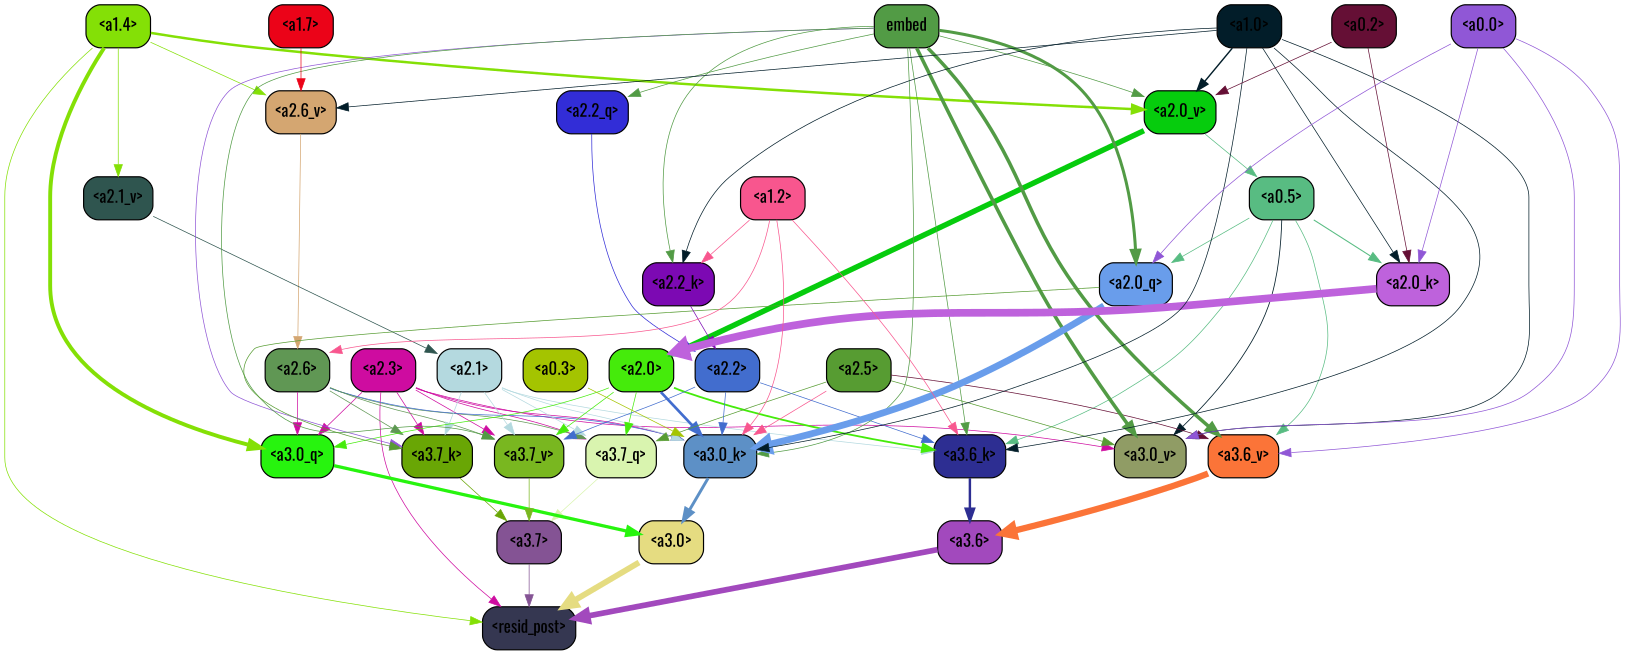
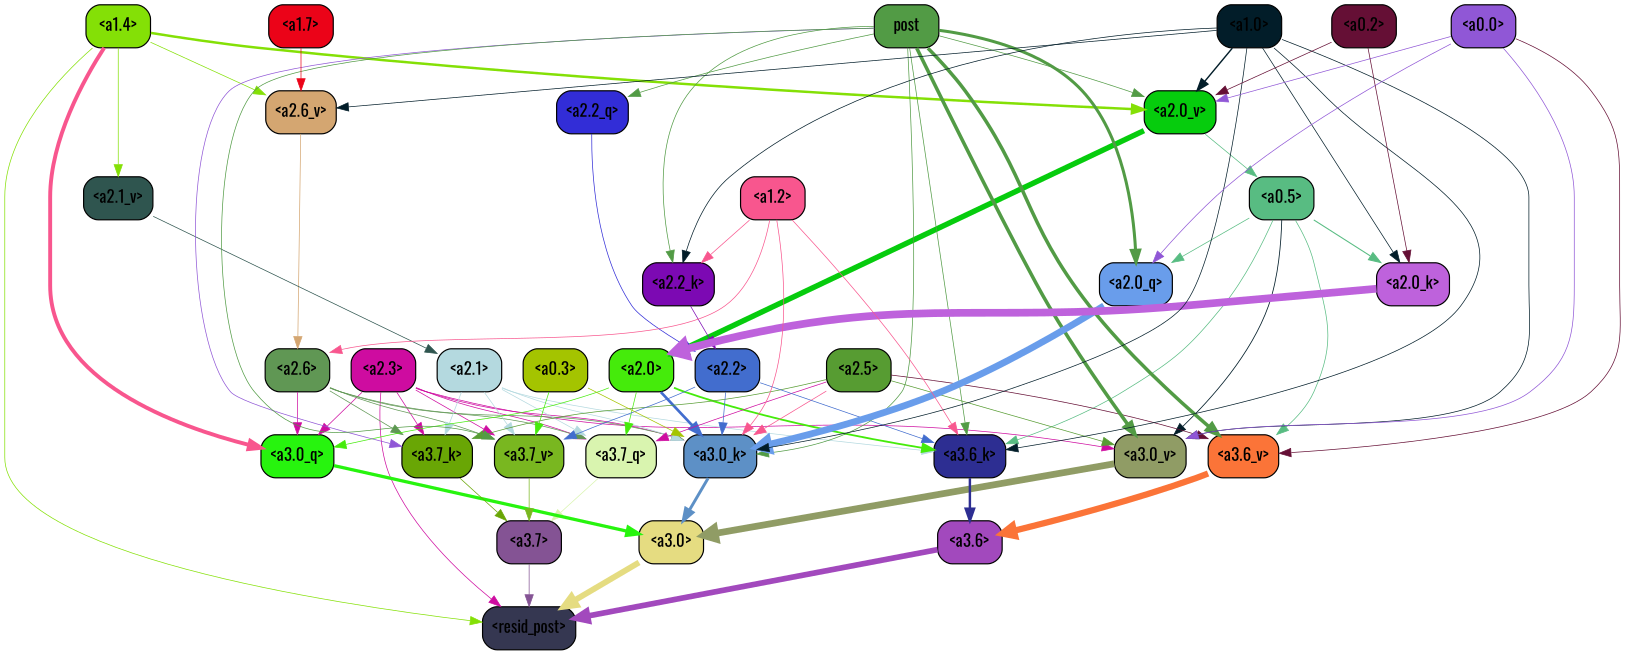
(907, 26) -> (907, 26)
(1451, 149) -> (1334, 69)
(52, 297) -> (52, 297)
(578, 318) -> (689, 404)
(1617, 350) -> (1617, 350)
(590, 410) -> (544, 408)
(731, 414) -> (731, 414)
(500, 415) -> (500, 415)
none -> (915, 499)
